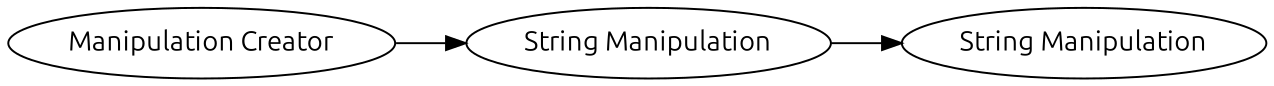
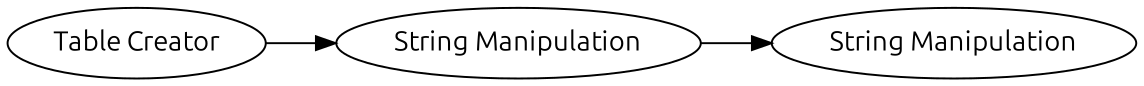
(202, 43) -> (137, 43)
